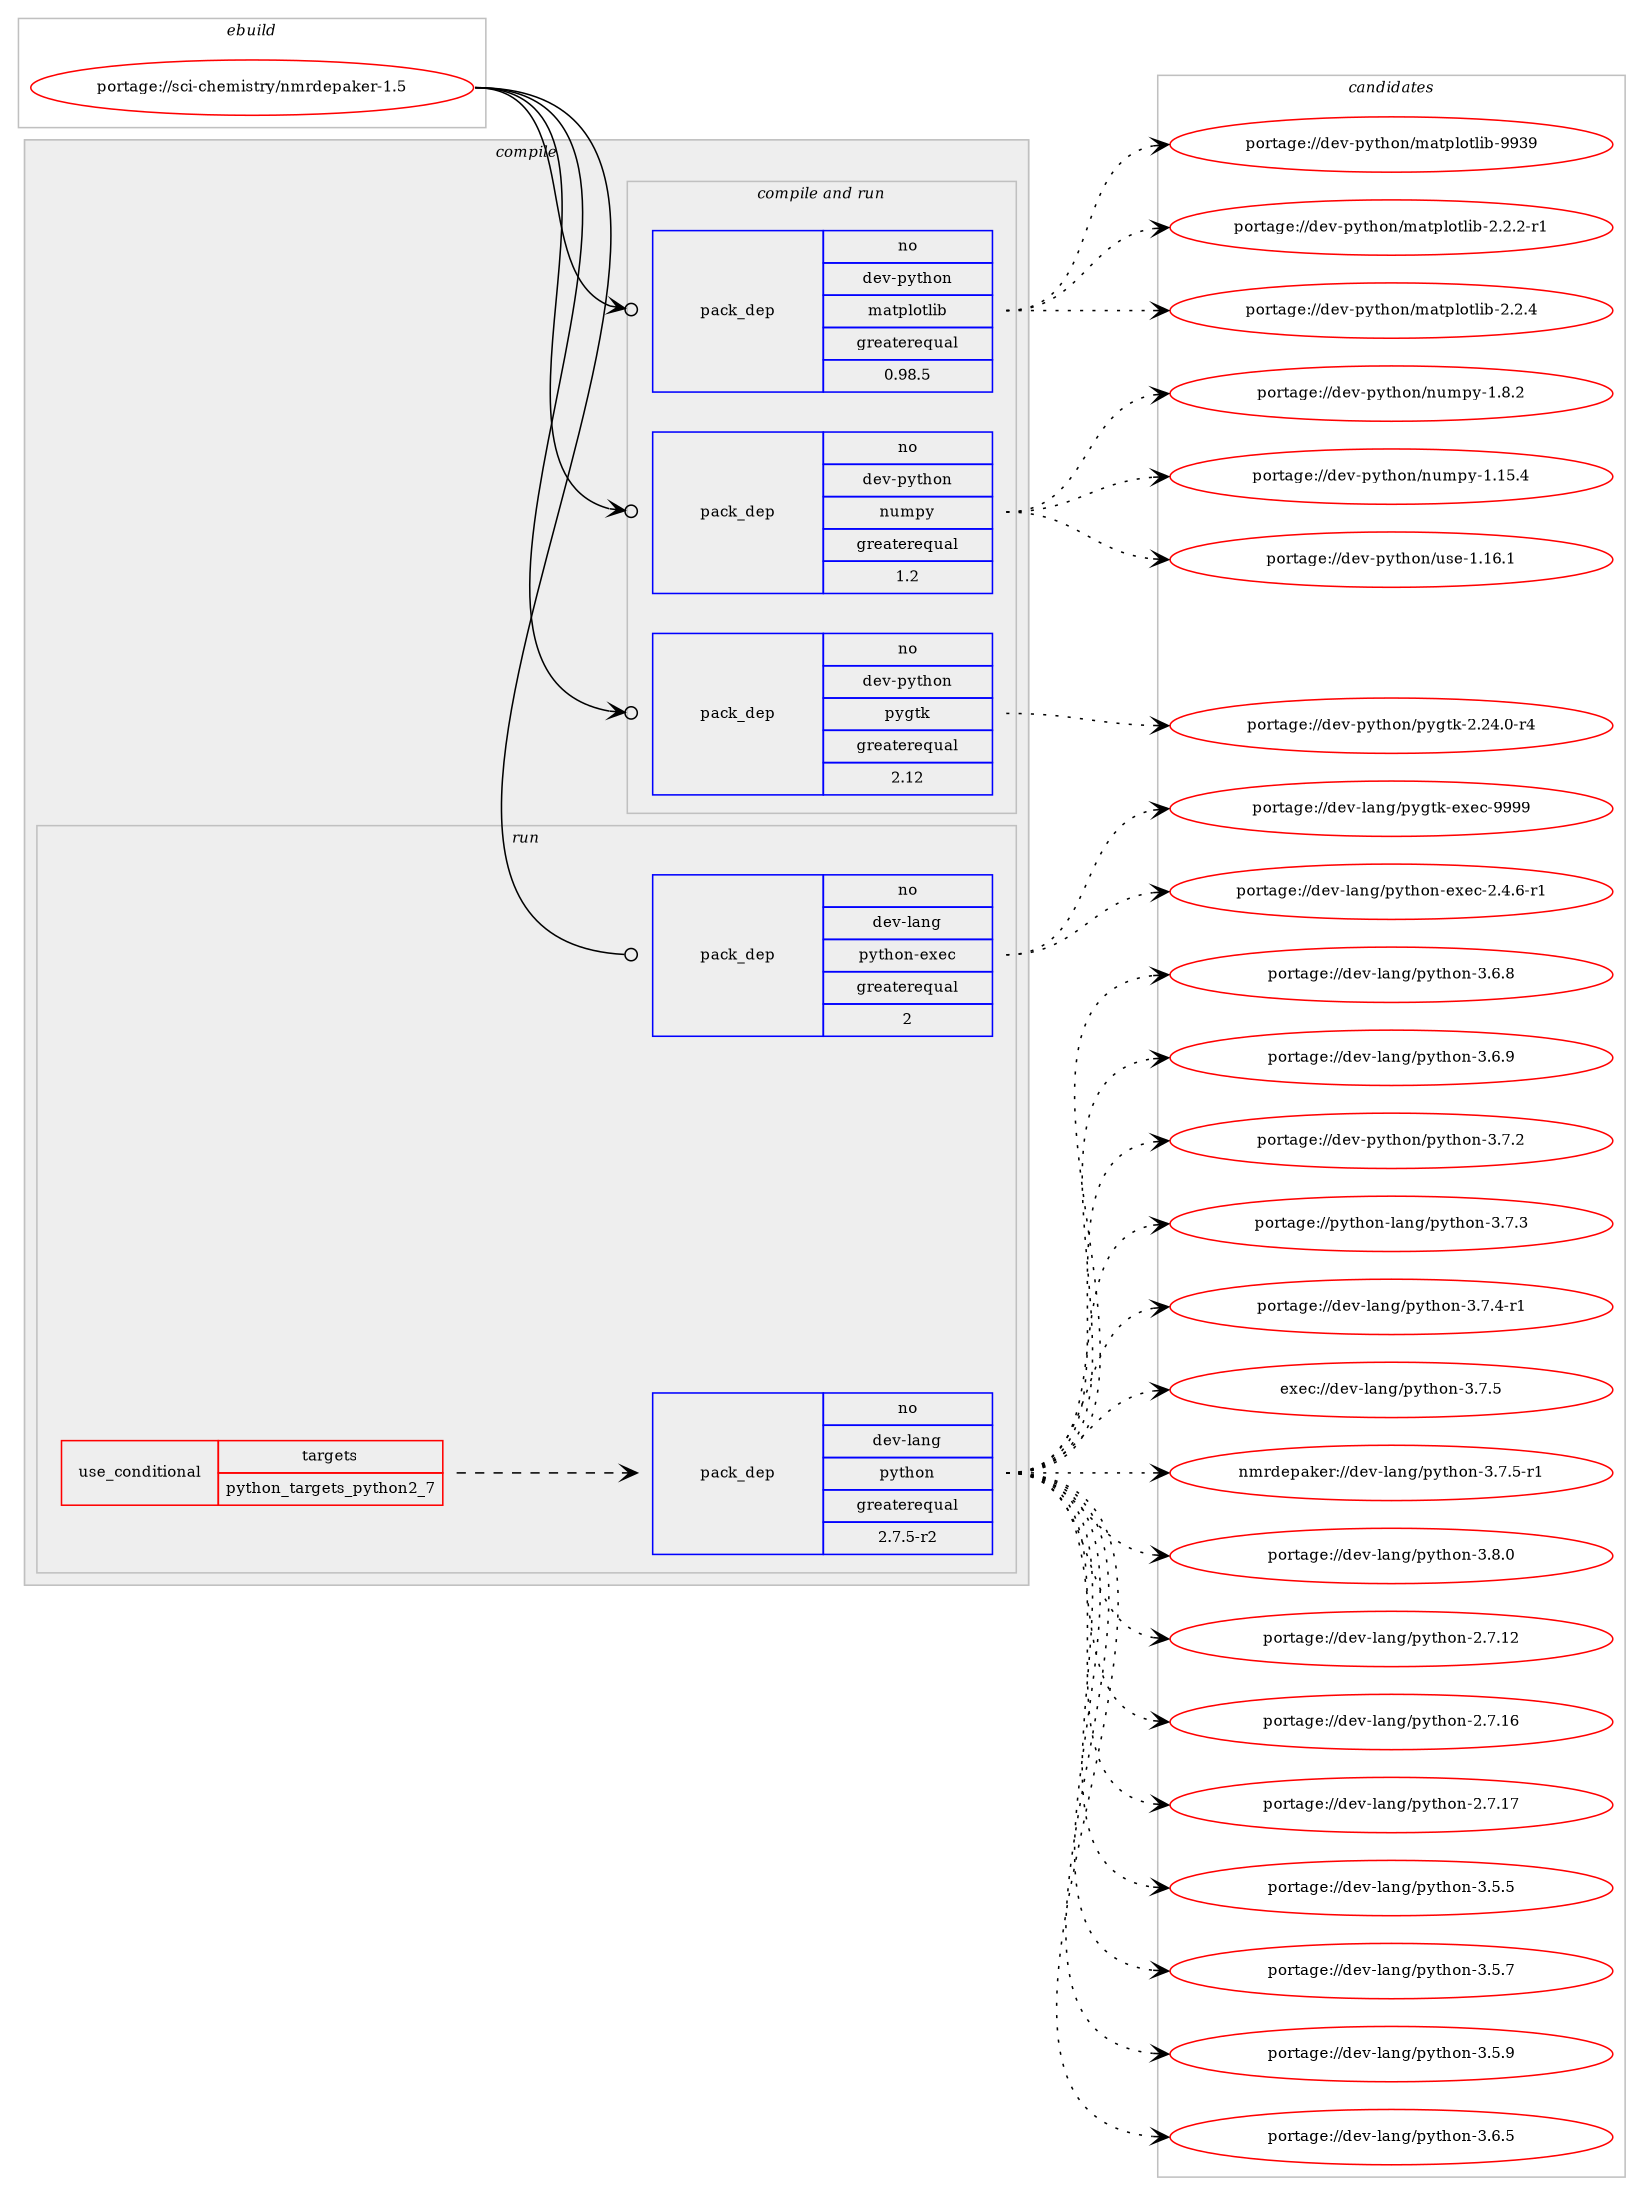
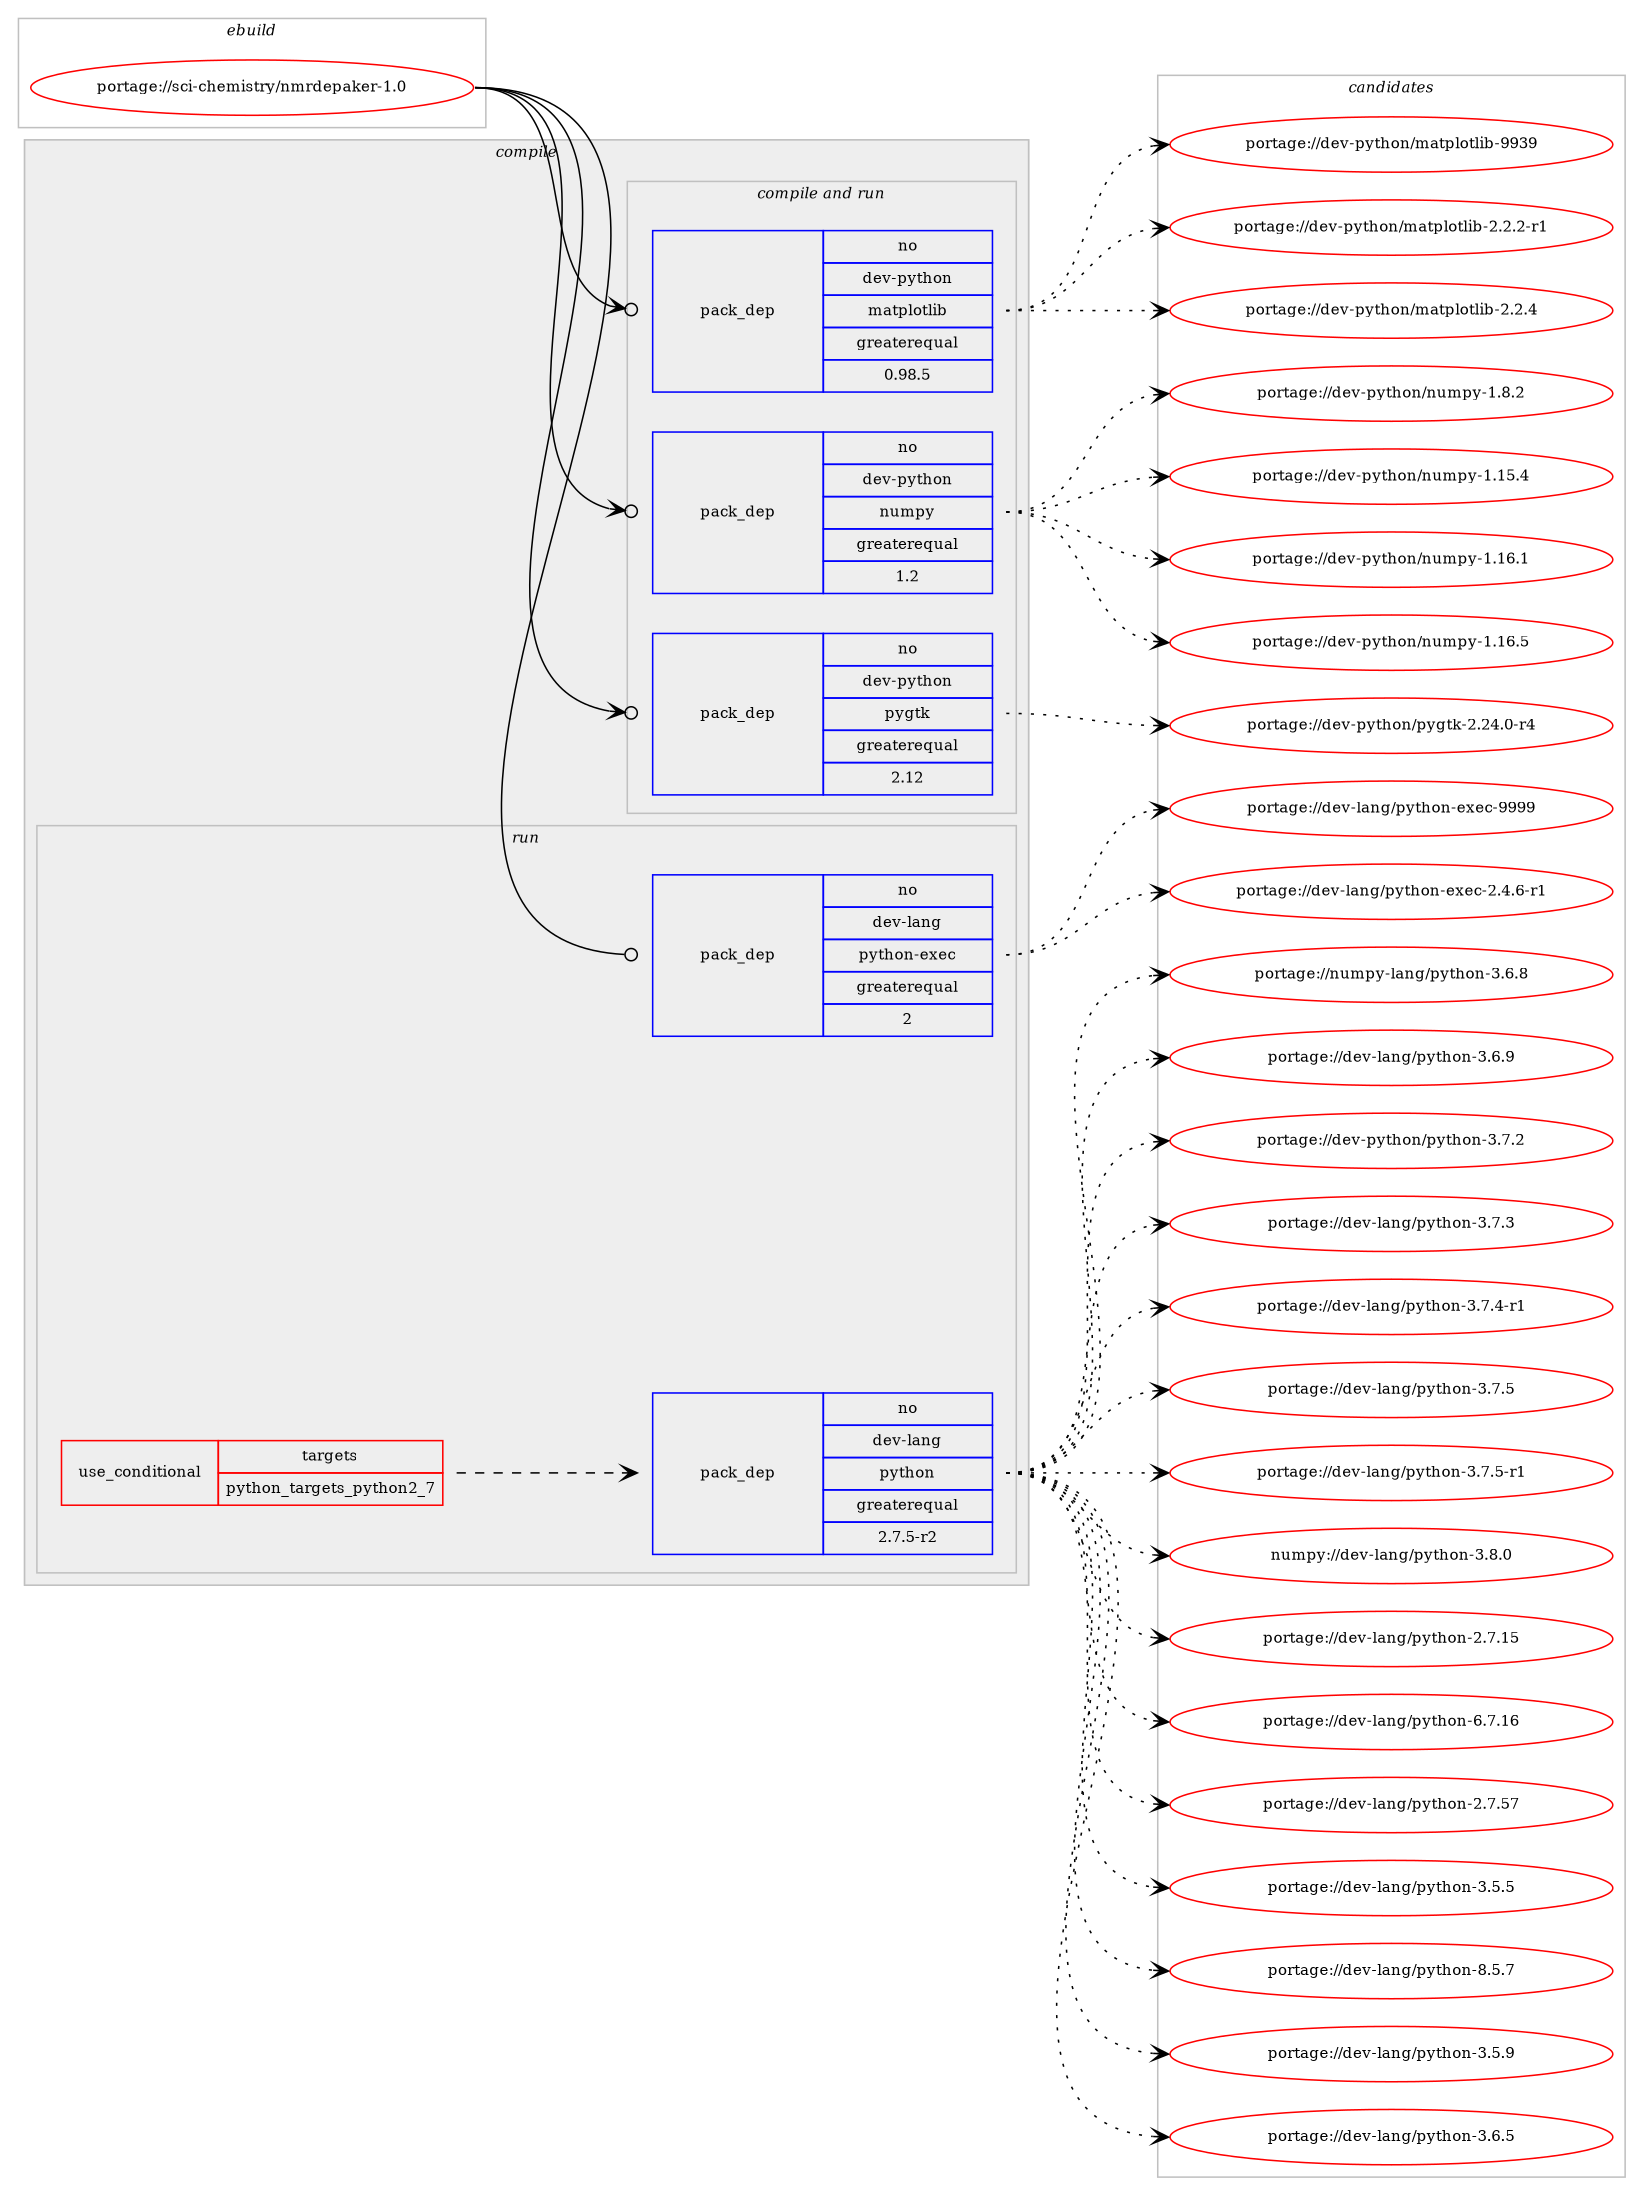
(252, 88) -> (252, 88)
(1391, 560) -> (1391, 560)
none -> (1391, 643)
(1391, 809) -> (1391, 809)
(1391, 975) -> (1391, 975)
(1391, 1224) -> (1391, 1224)
(1391, 1390) -> (1391, 1390)
(1391, 1473) -> (1391, 1473)
(1391, 1556) -> (1391, 1556)
(1391, 1639) -> (1391, 1639)
(1391, 1722) -> (1391, 1722)
(1391, 1805) -> (1391, 1805)
(1391, 1971) -> (1391, 1971)
